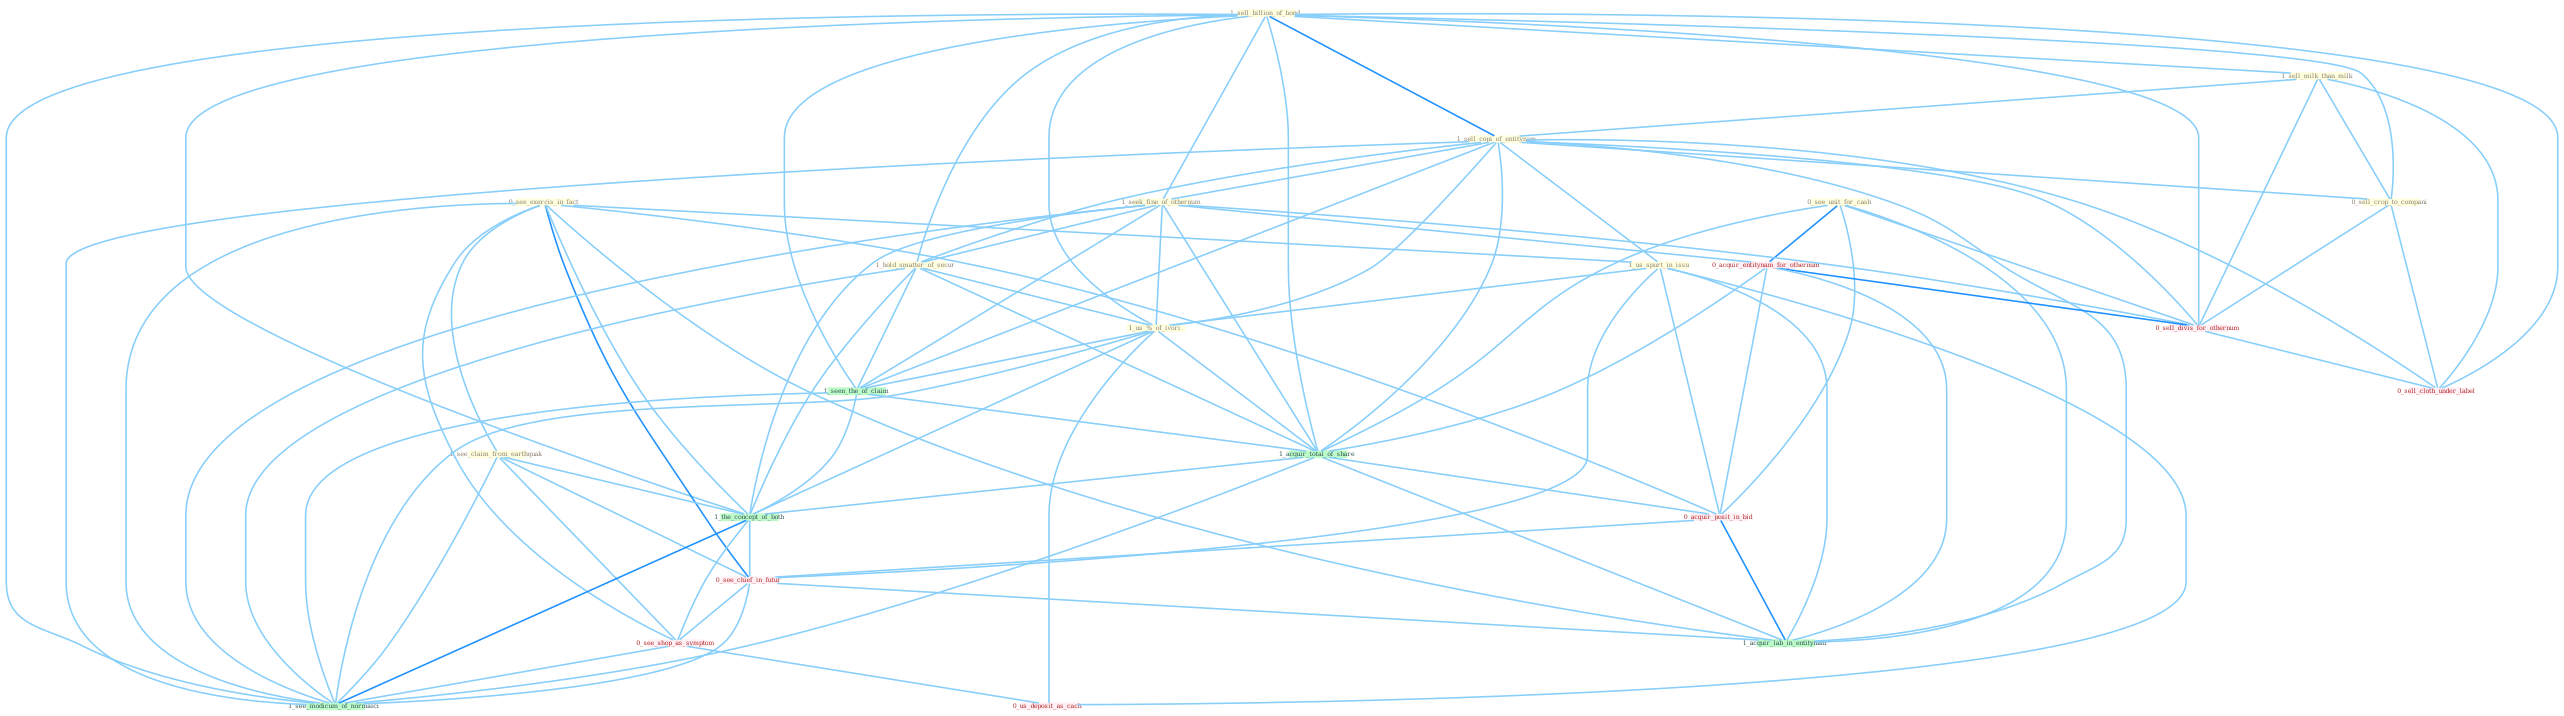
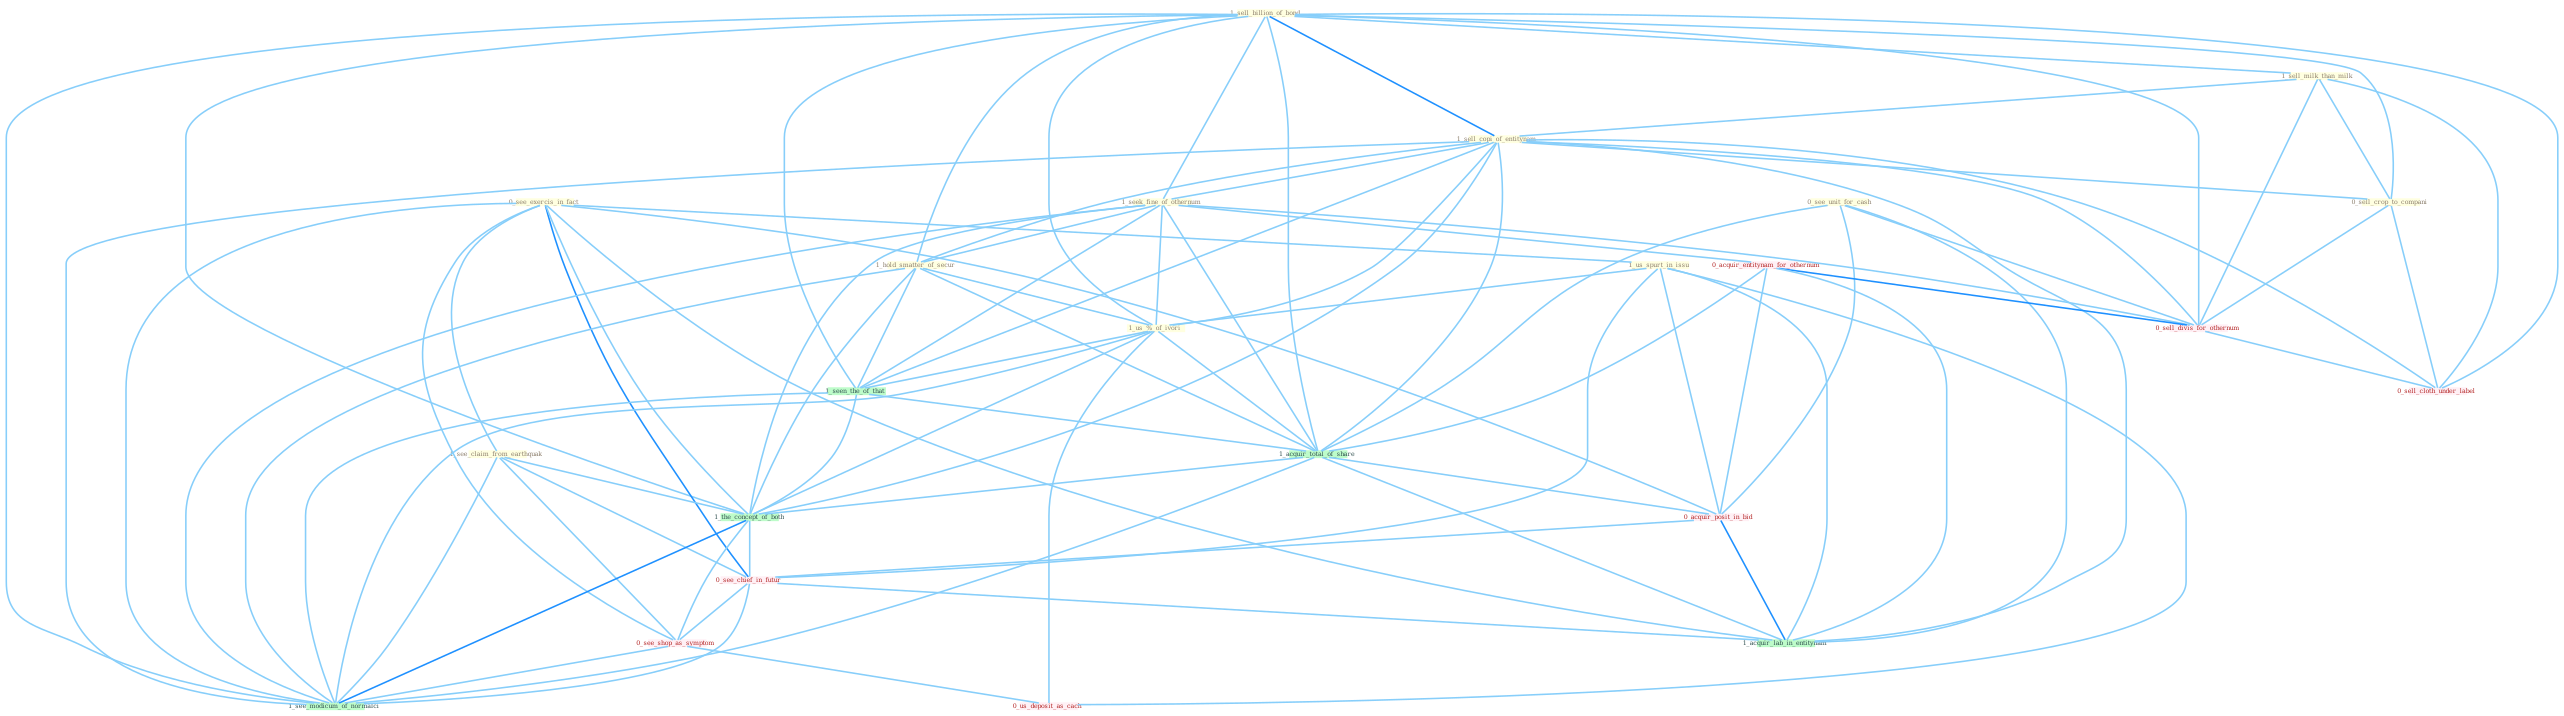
(1579, 202) -> (1165, 393)
(1803, 234) -> none
(857, 391) -> (857, 391)
